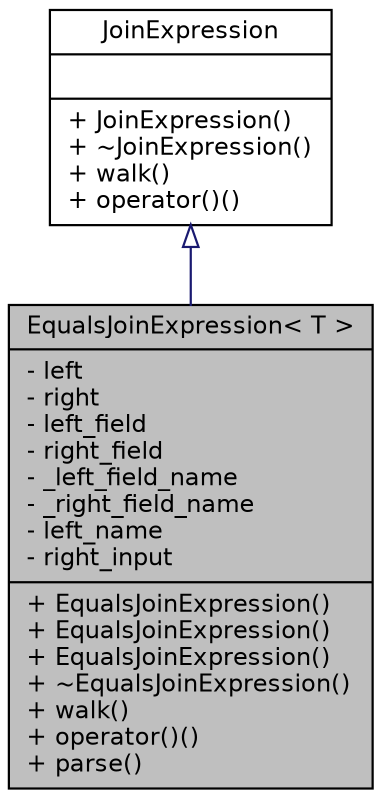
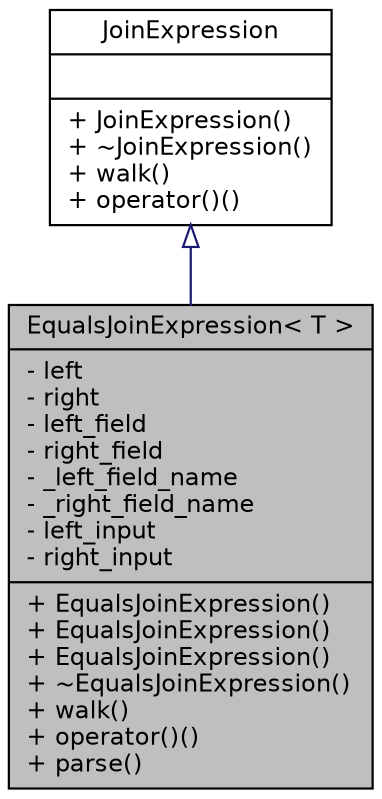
(95, 531) -> (92, 531)
